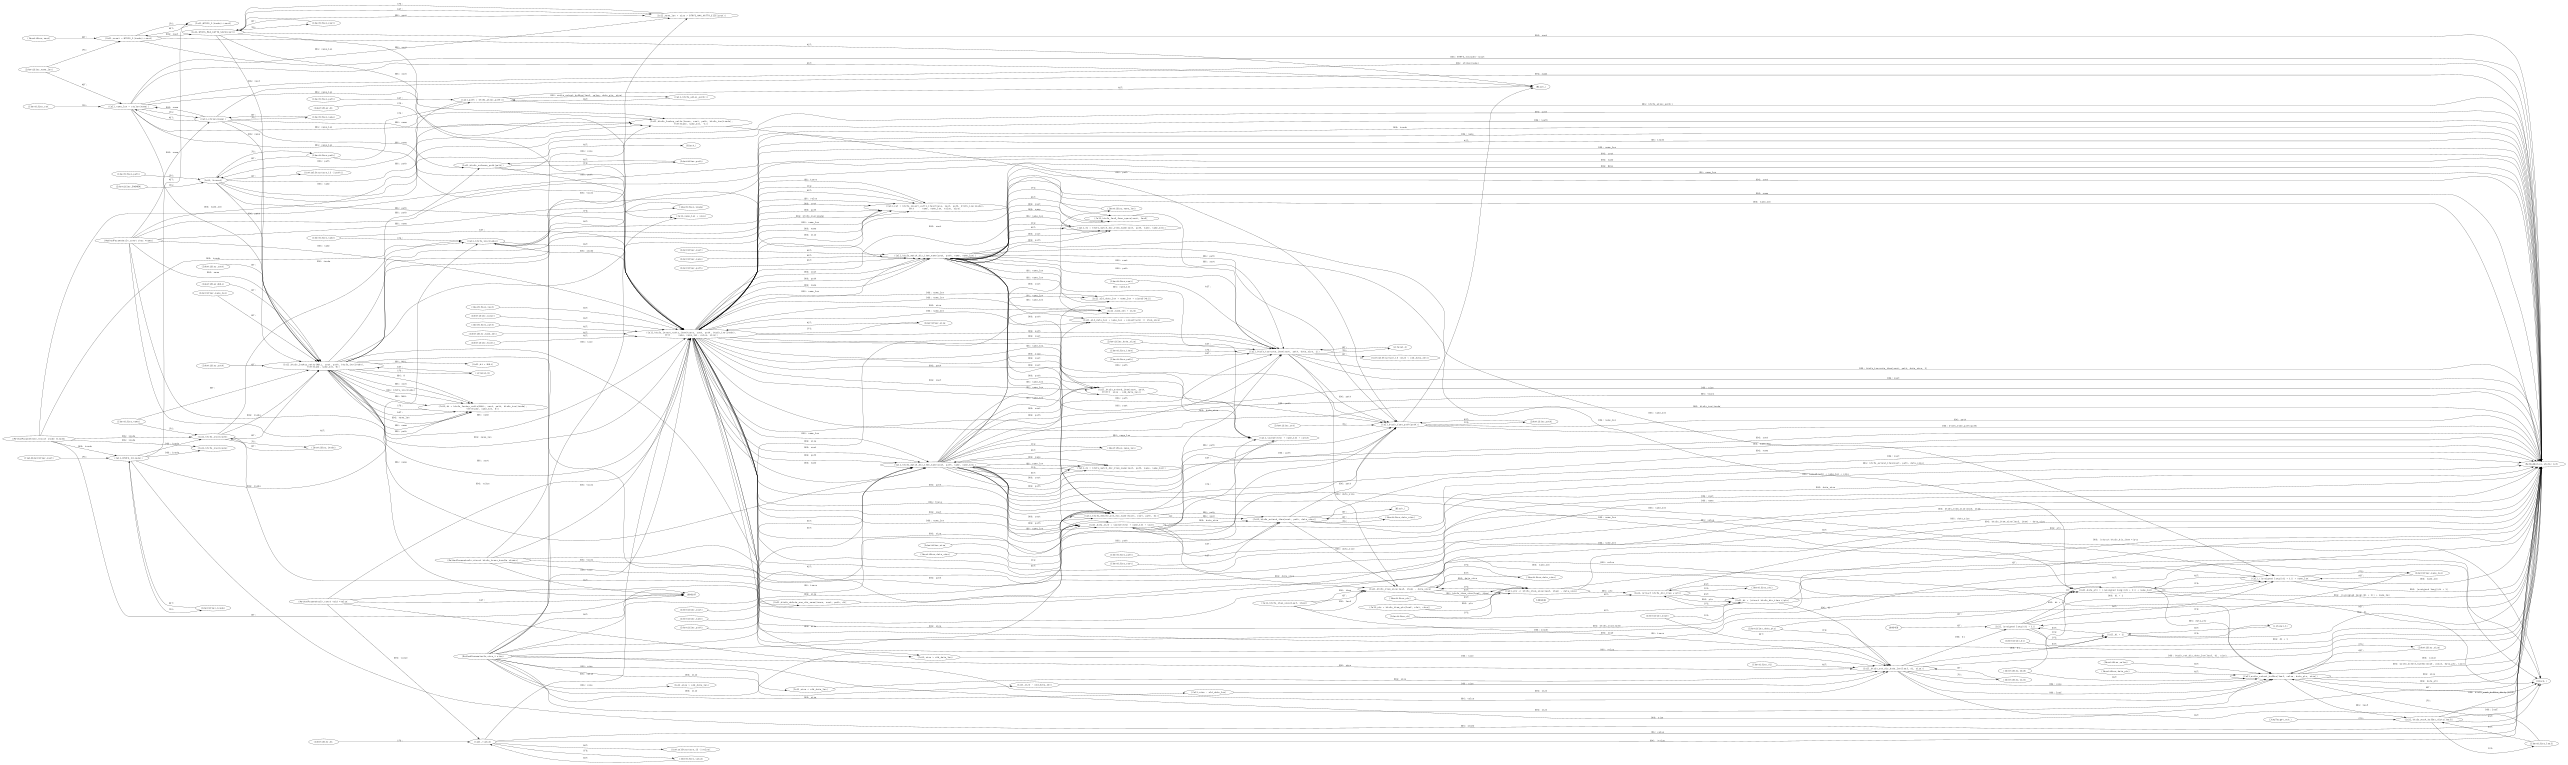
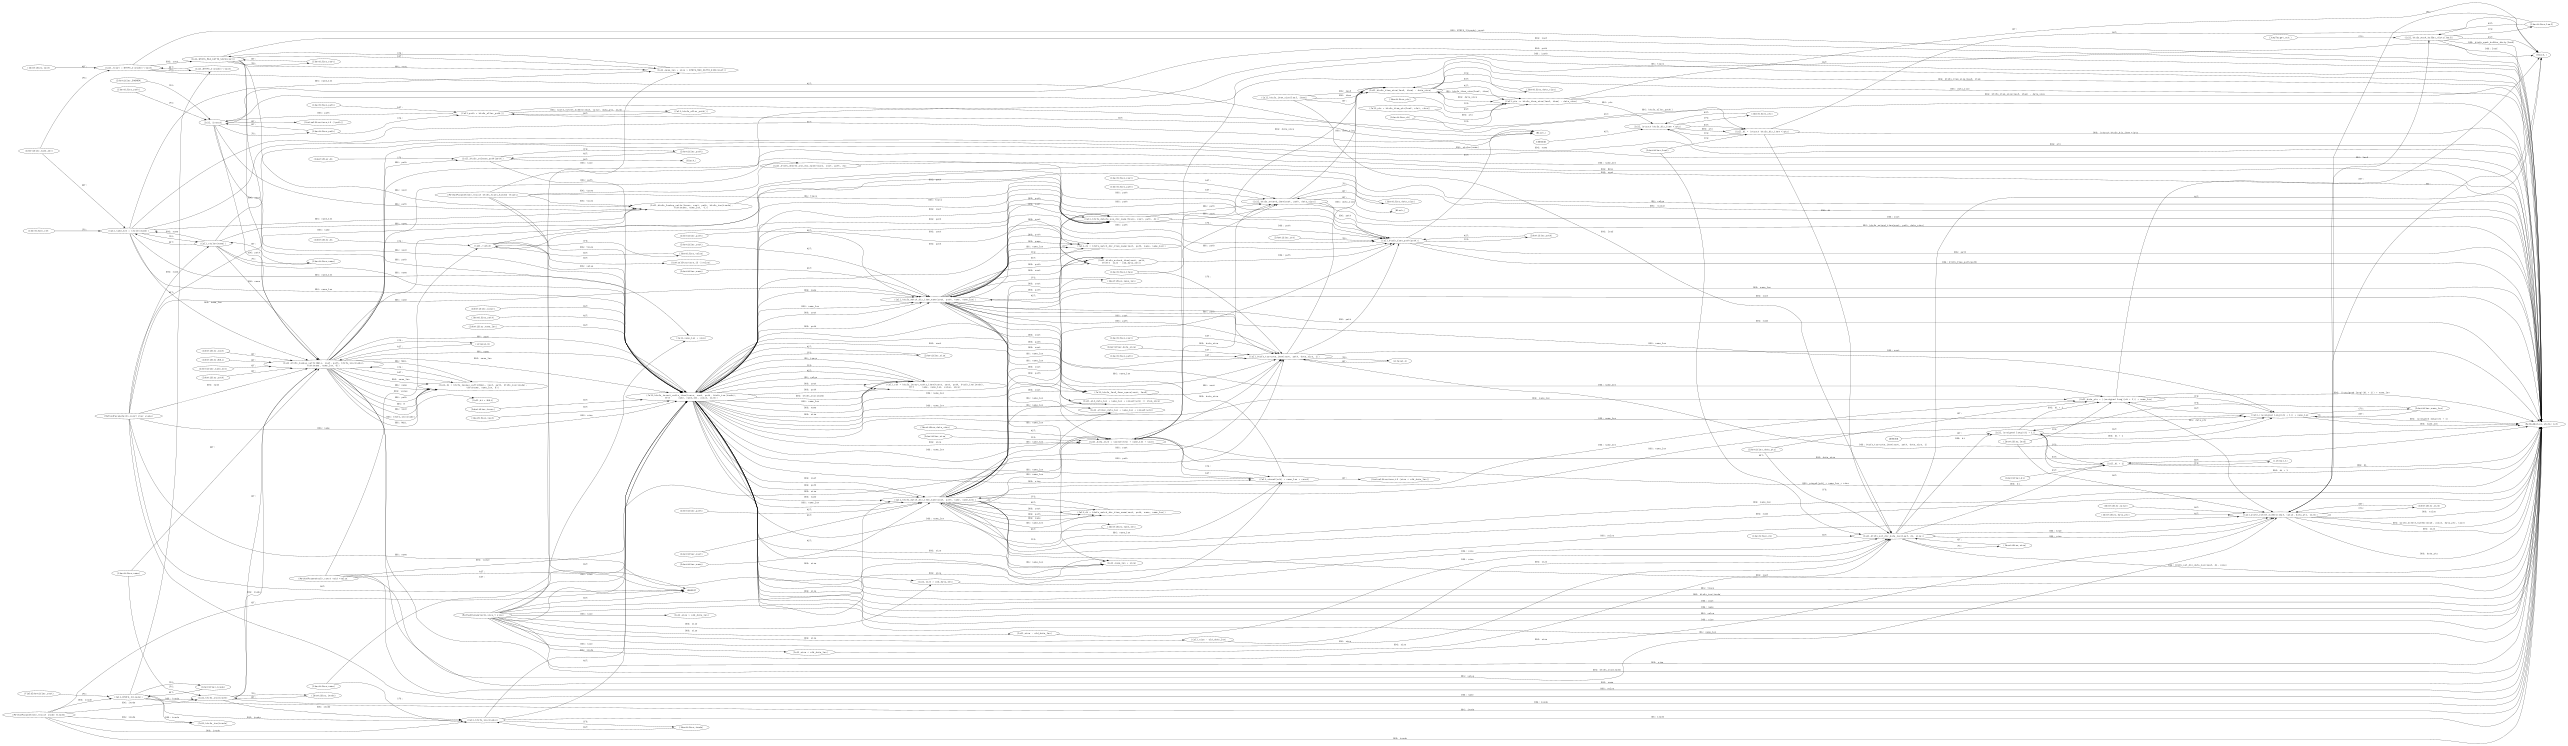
none -> (1200, 239)
(1122, 299) -> (1122, 410)
(1339, 356) -> (1339, 479)
